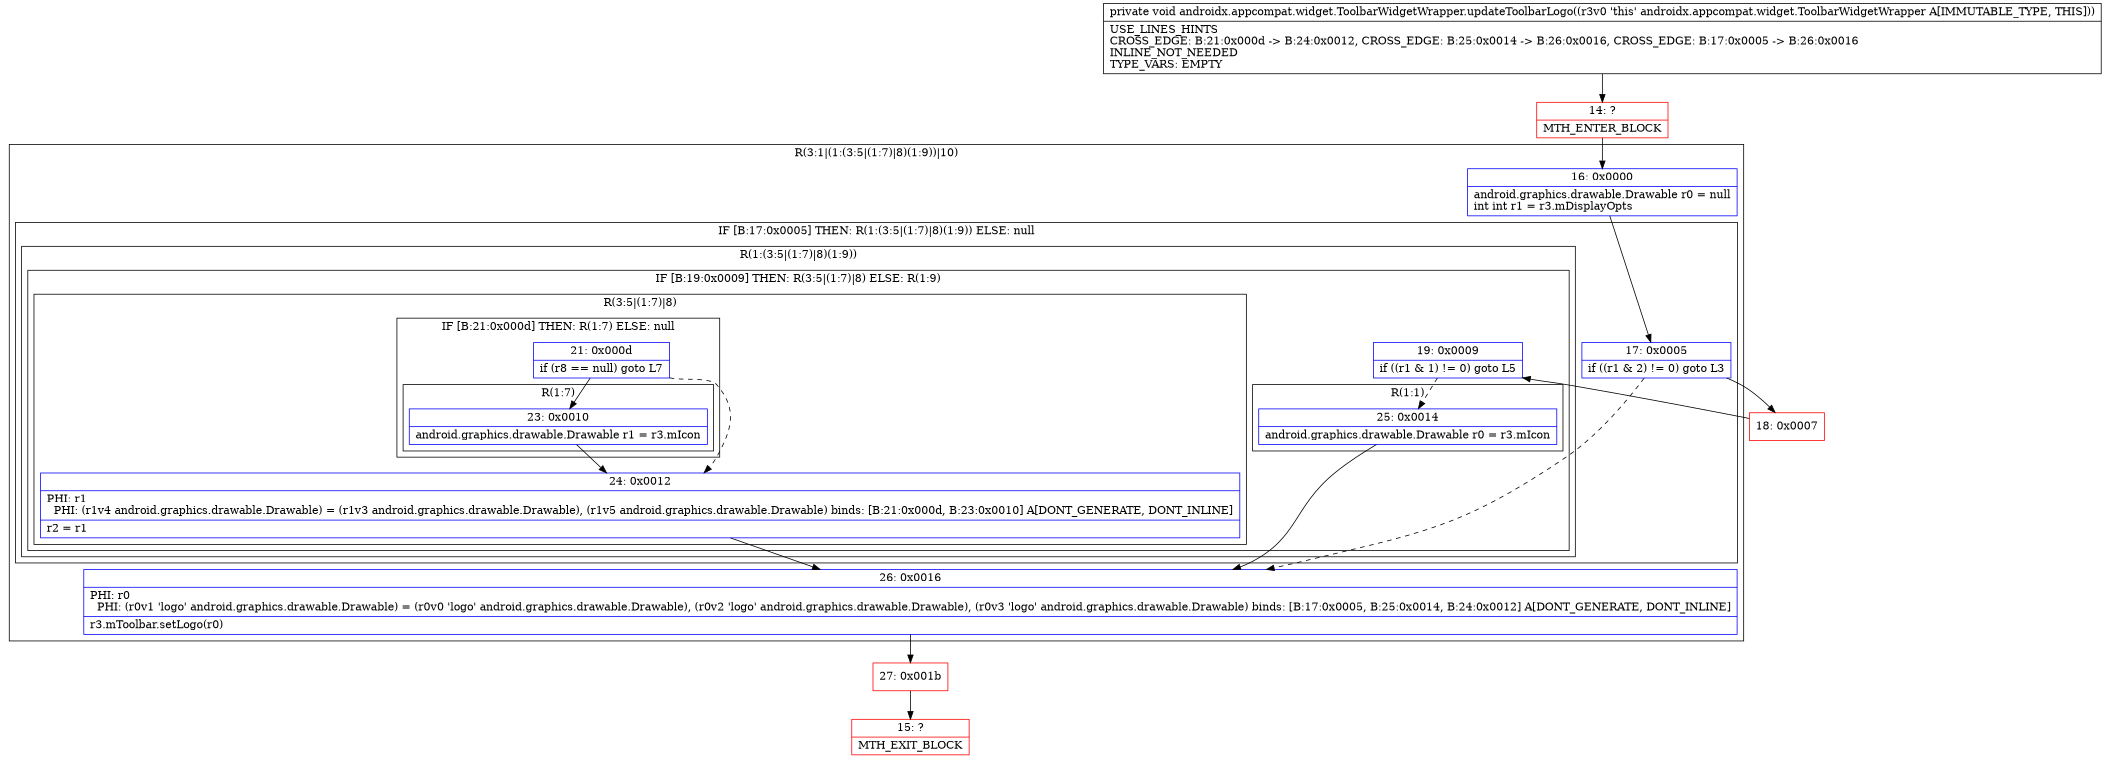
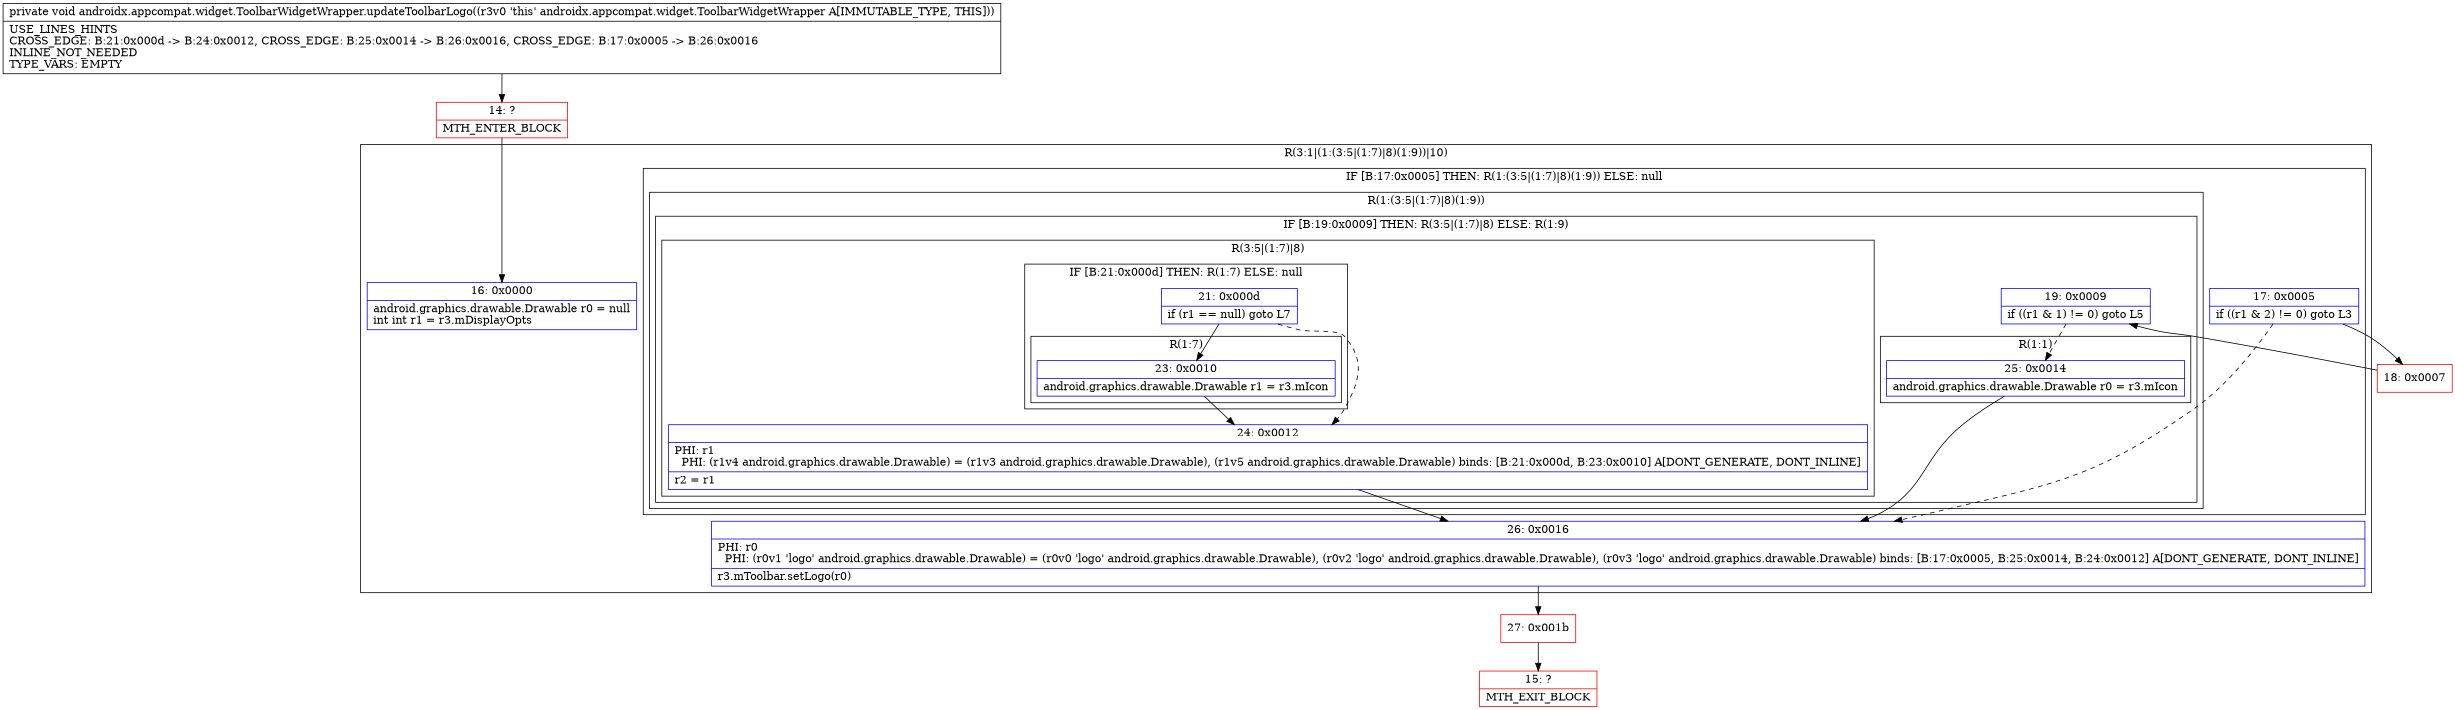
(1629, 275) -> none
(602, 369) -> (1229, 315)
